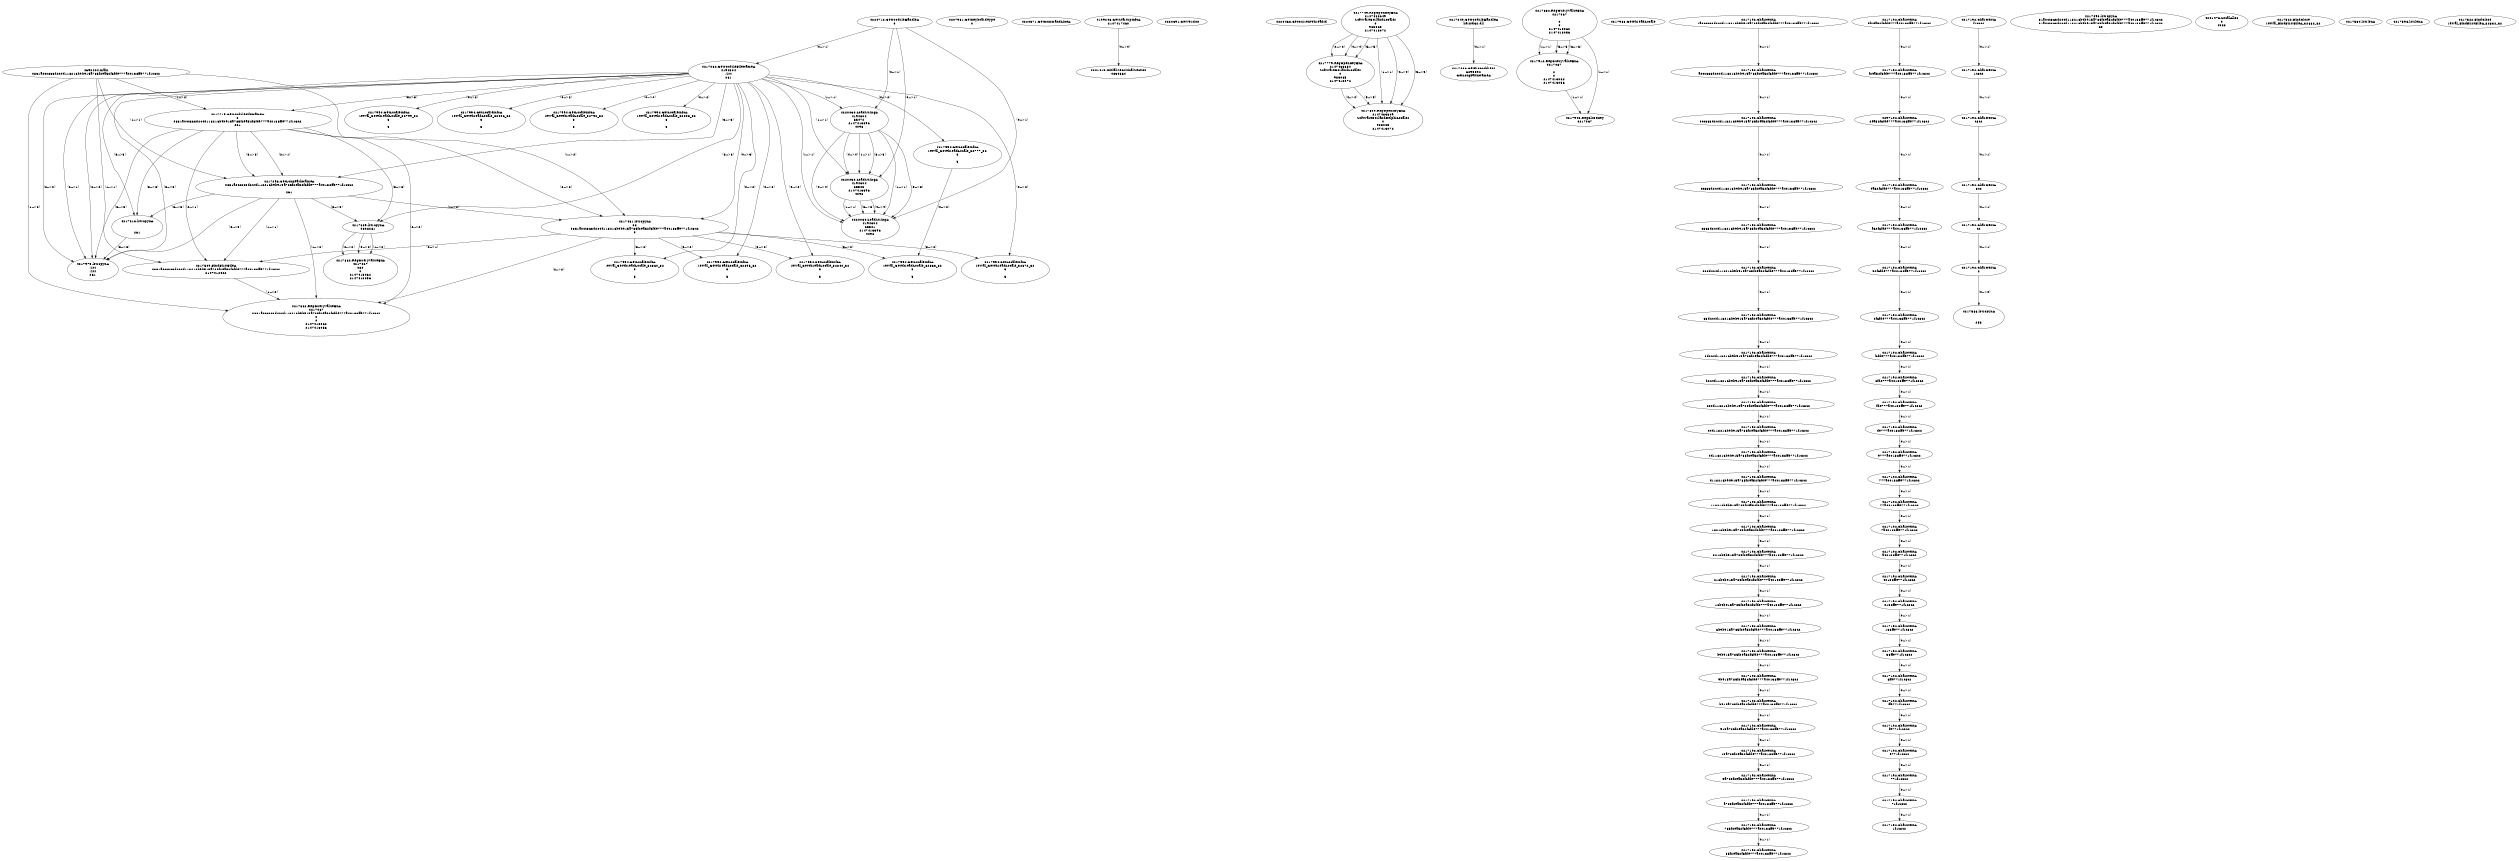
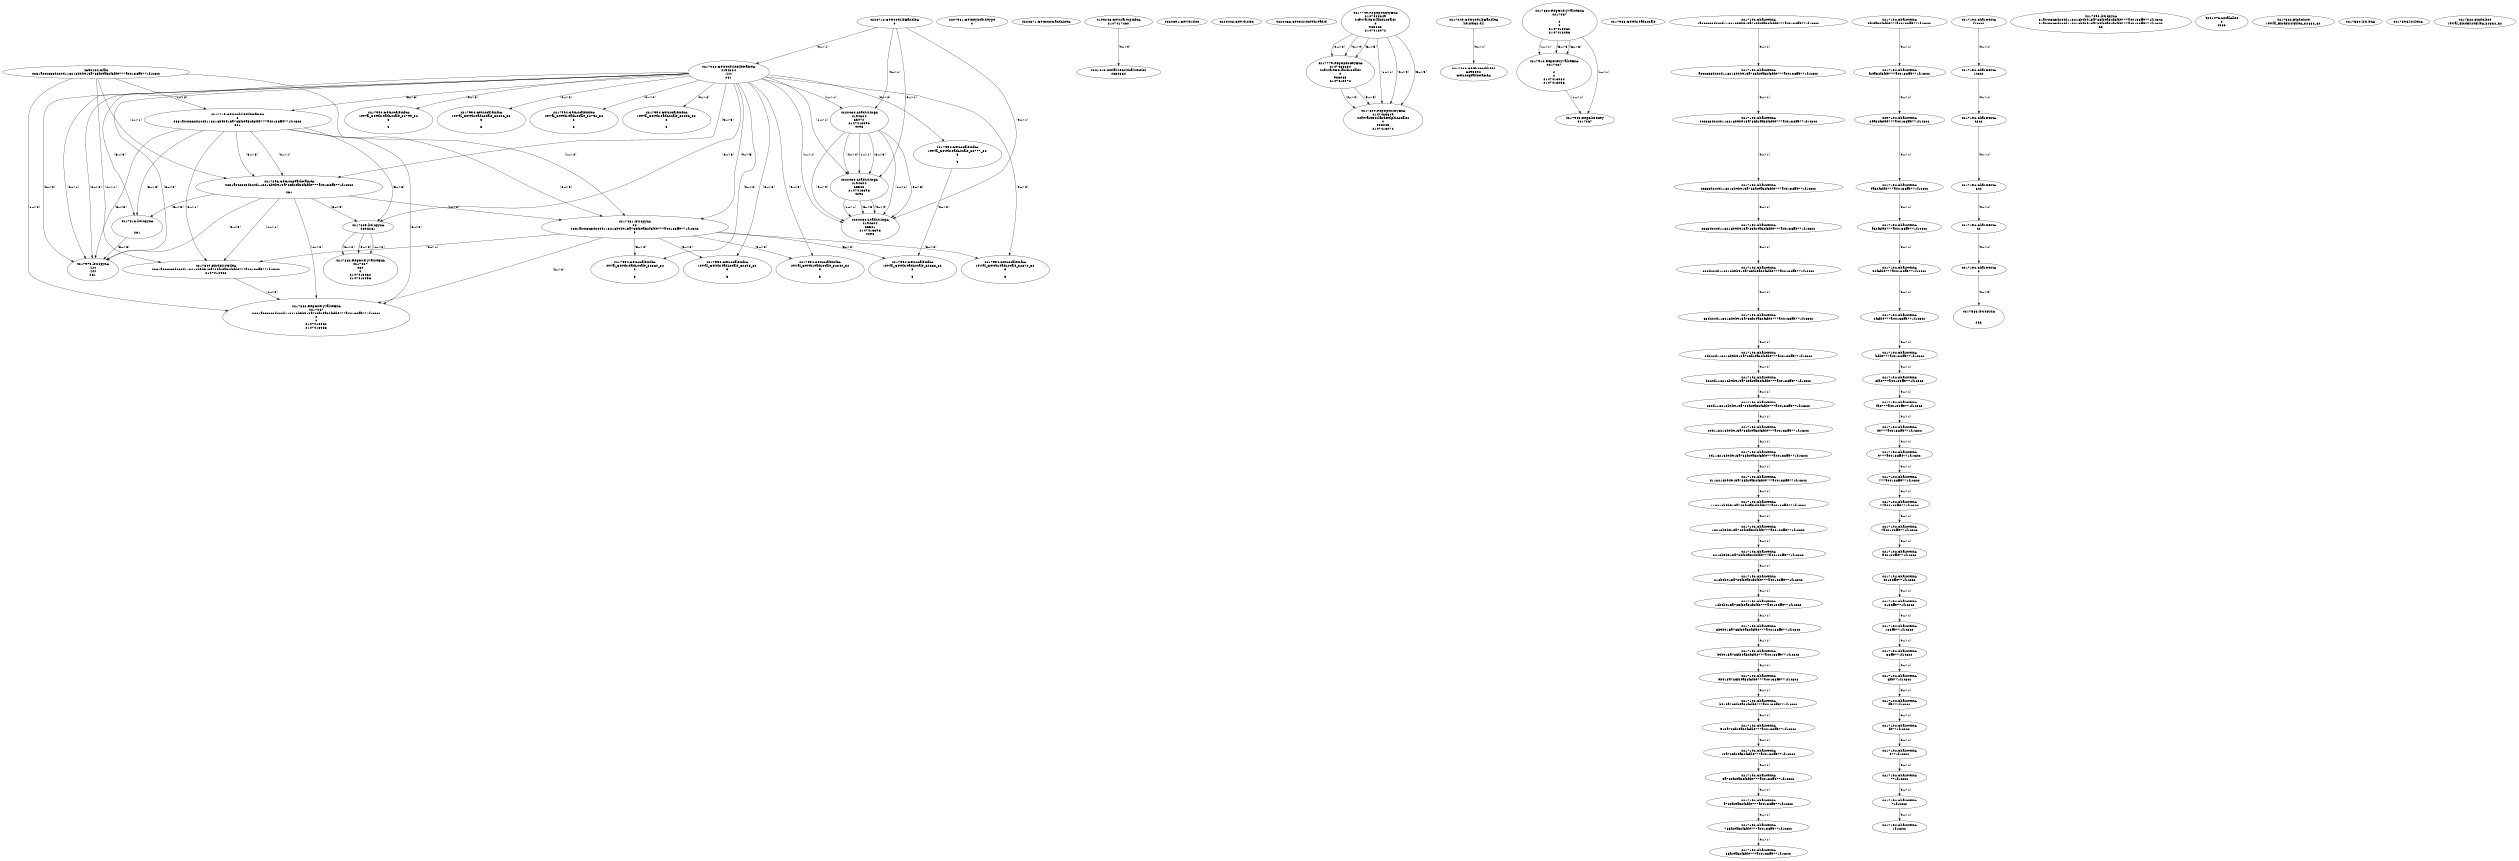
none -> (1237, 22)
(1900, 565) -> none
none -> (1758, 789)
